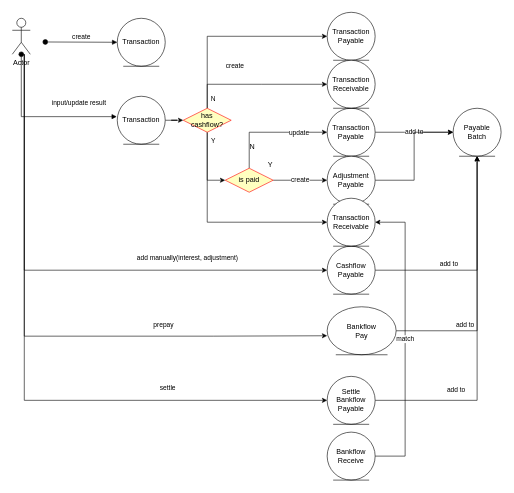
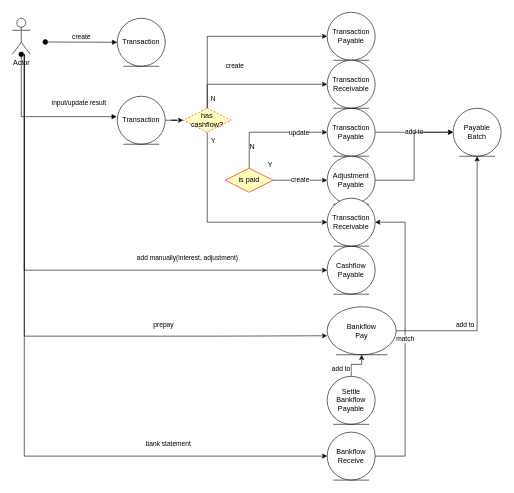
(207, 120) -> (207, 120)
(219, 180) -> none
(425, 270) -> none
(321, 401) -> none
(460, 401) -> (356, 365)
none -> (24, 455)
